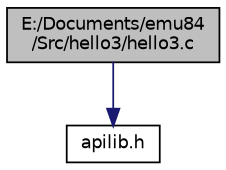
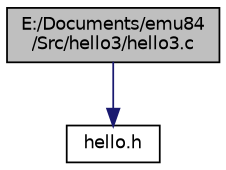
(113, 144) -> (113, 144)
